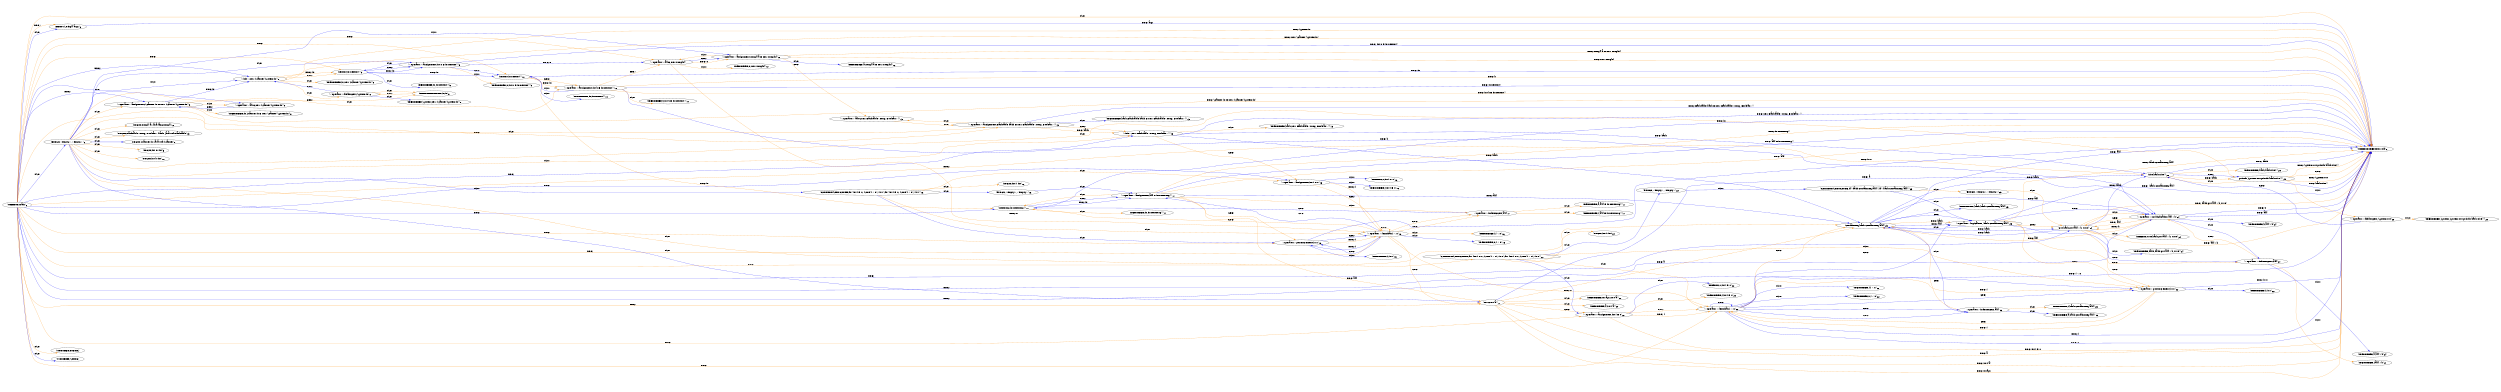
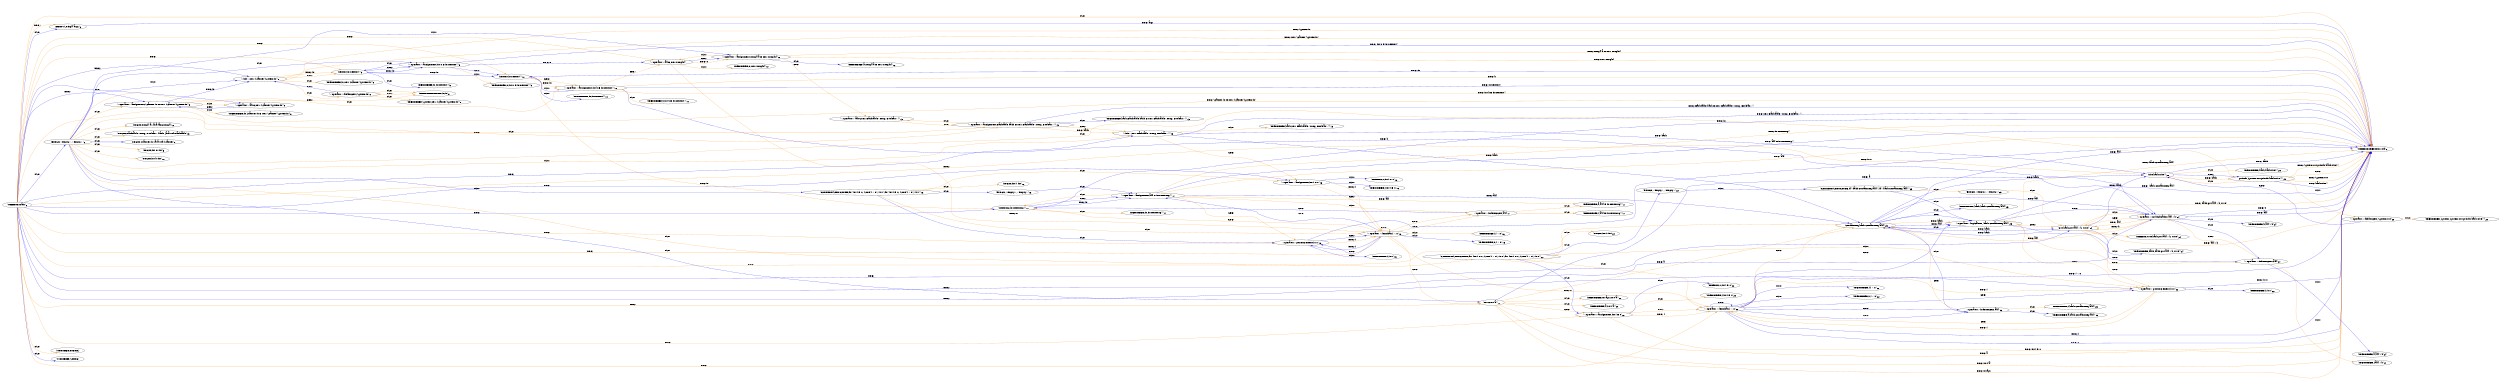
(390, 98) -> (390, 98)
(1311, 271) -> (1378, 200)
